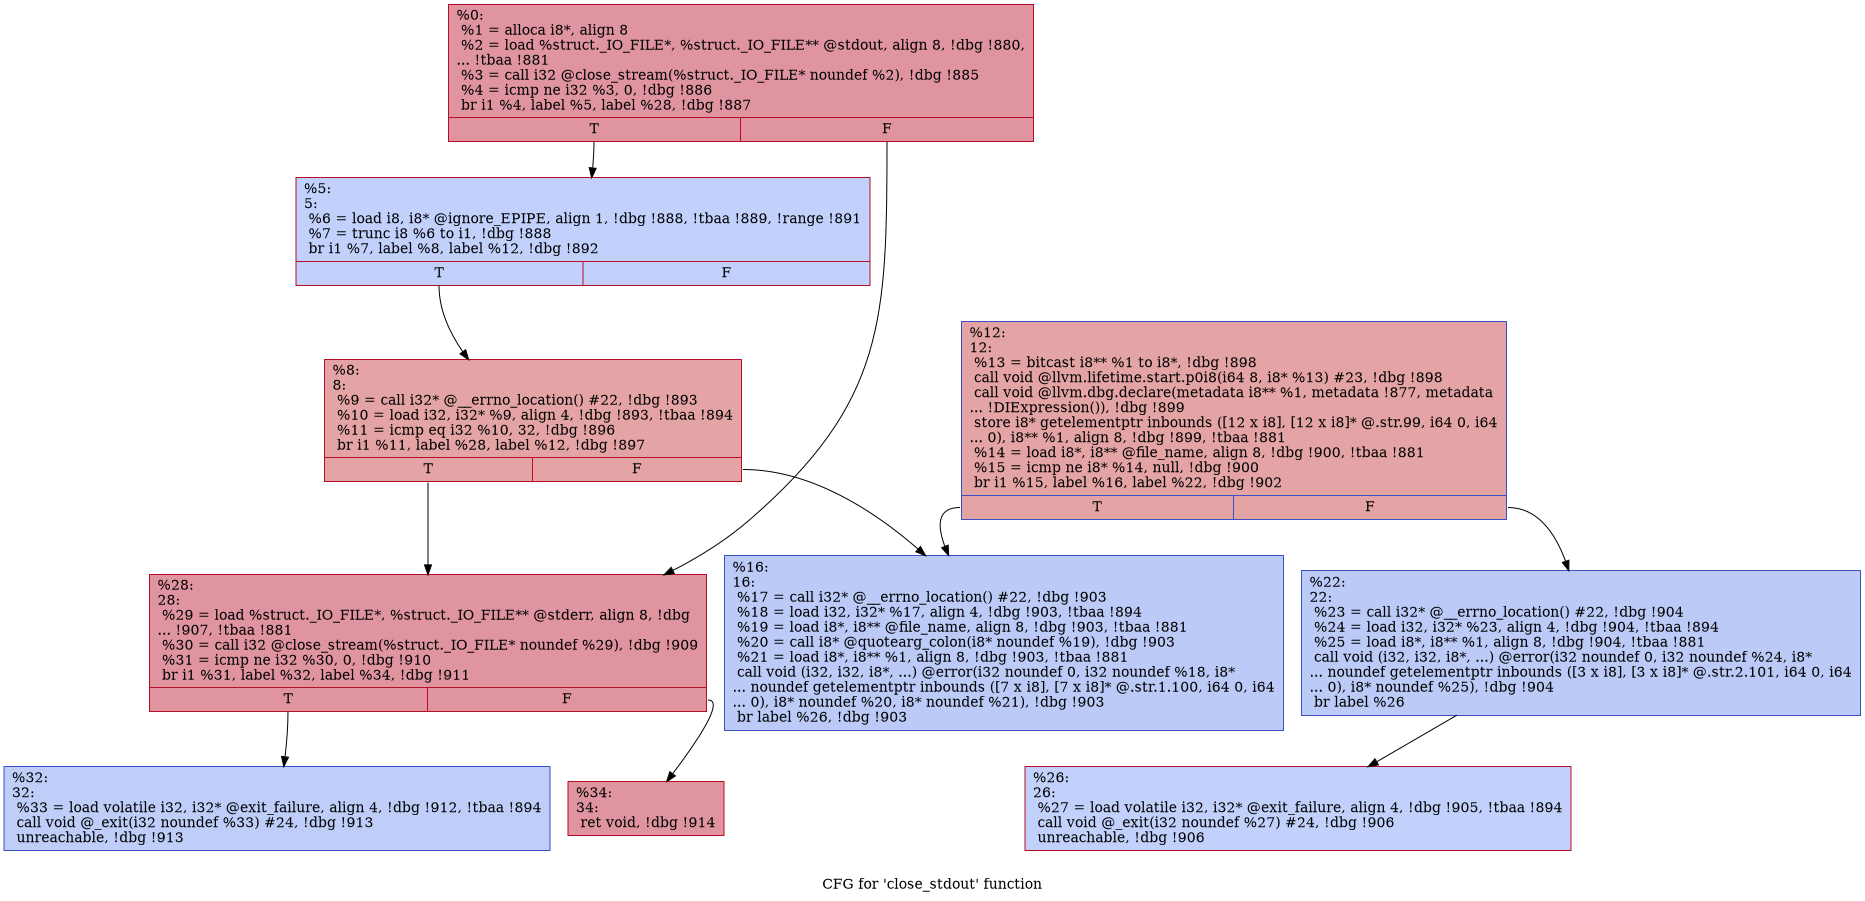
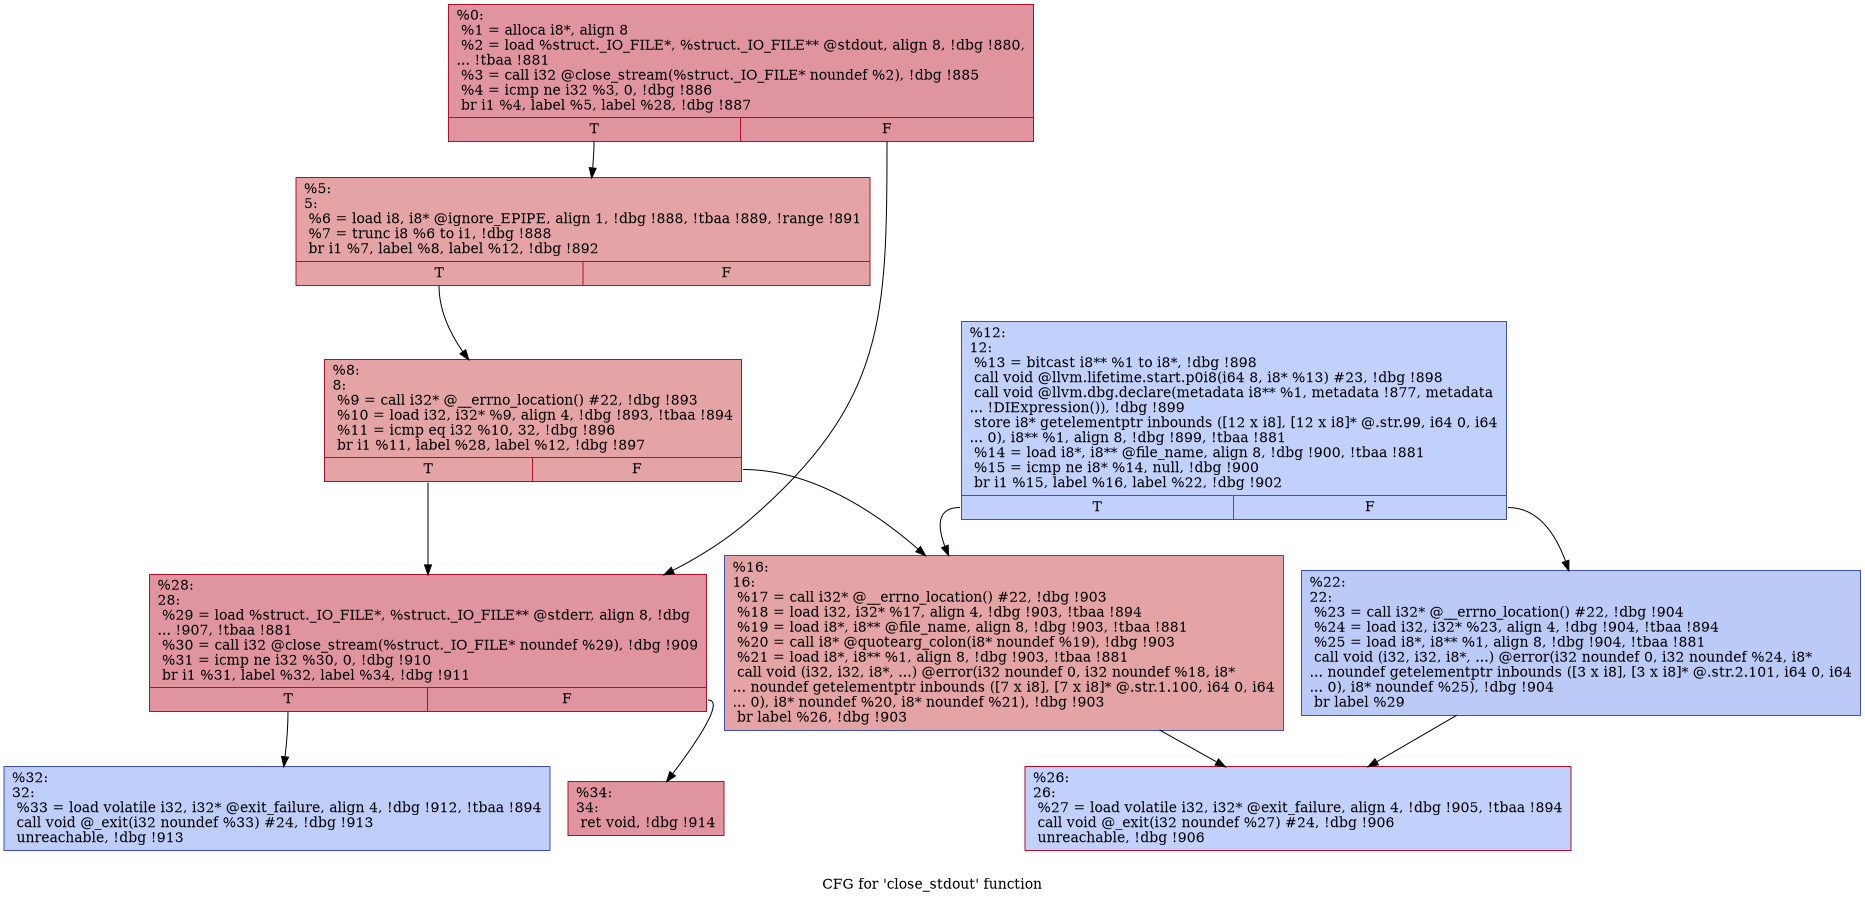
(583, 232) -> (583, 232)
(1234, 420) -> (1234, 420)
(1004, 643) -> (1004, 643)
(1358, 702) -> (1358, 702)
none -> (1188, 746)
